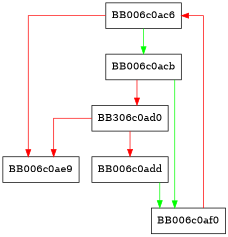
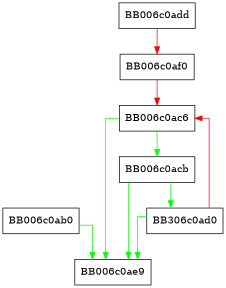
(28, 44) -> (106, 178)
(137, 89) -> (171, 192)
(57, 118) -> (138, 230)
(130, 140) -> (209, 160)
(175, 140) -> (128, 217)
(160, 192) -> (157, 38)
none -> (41, 221)
